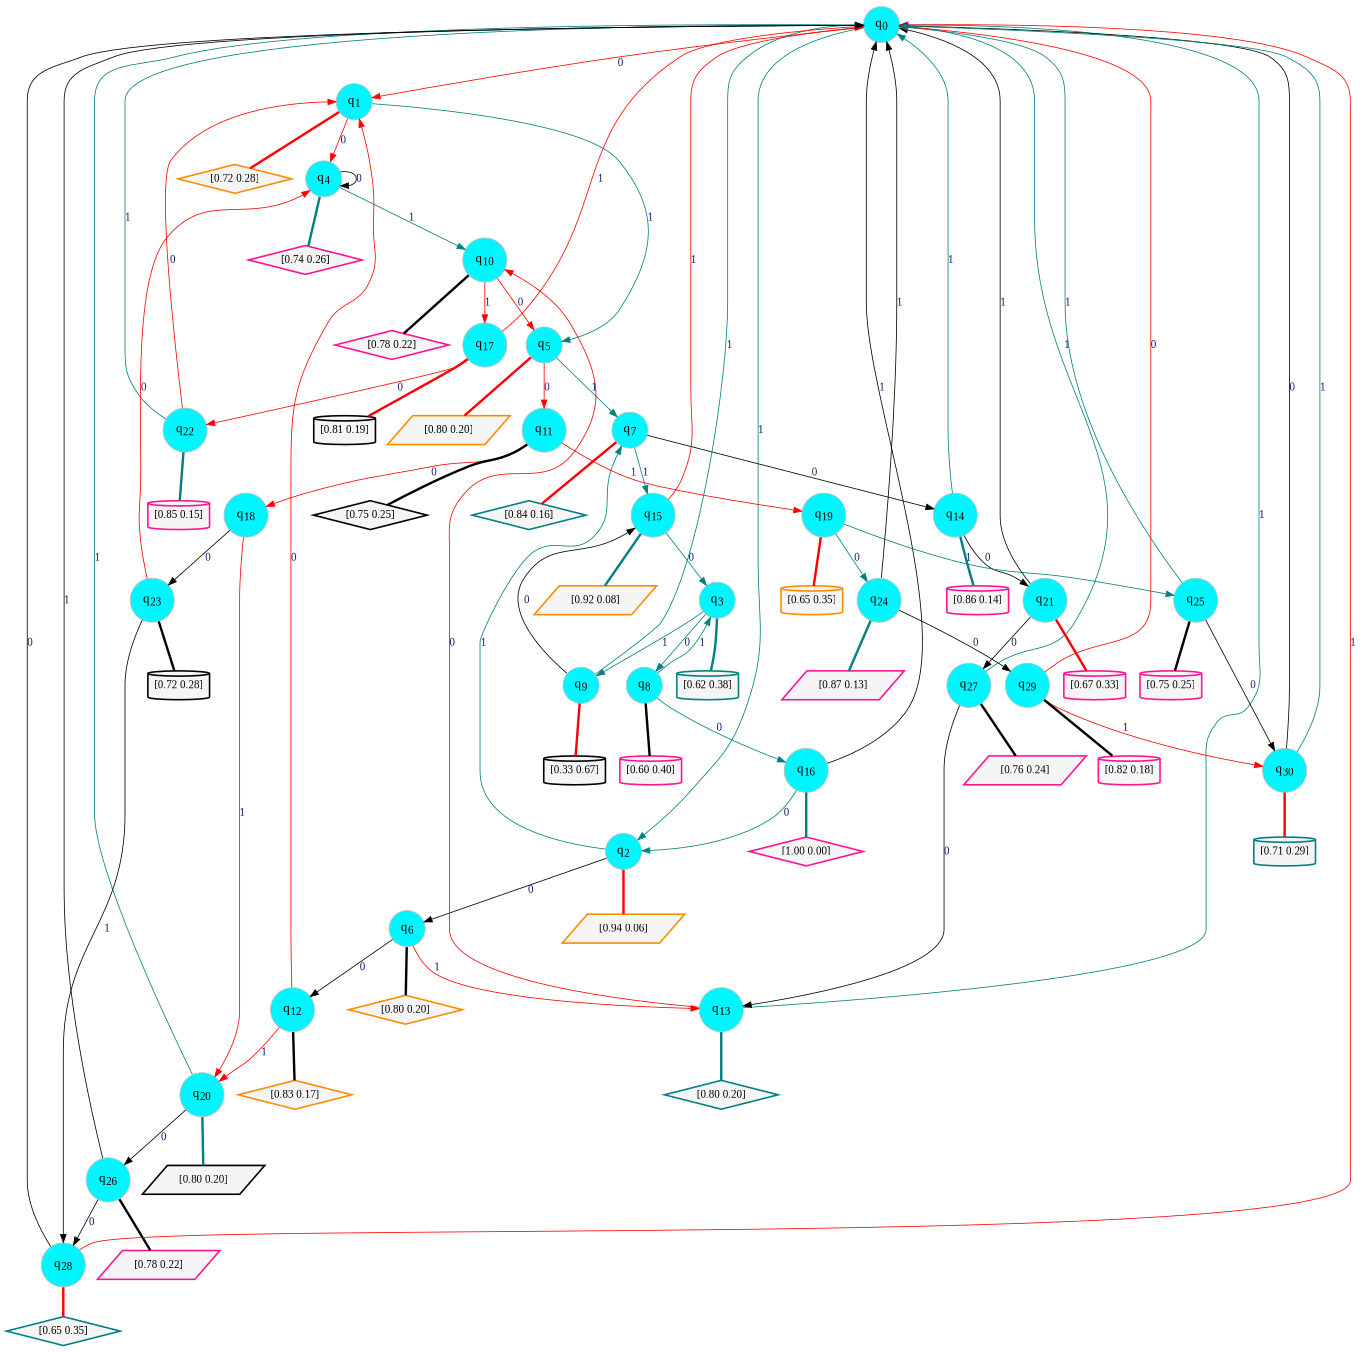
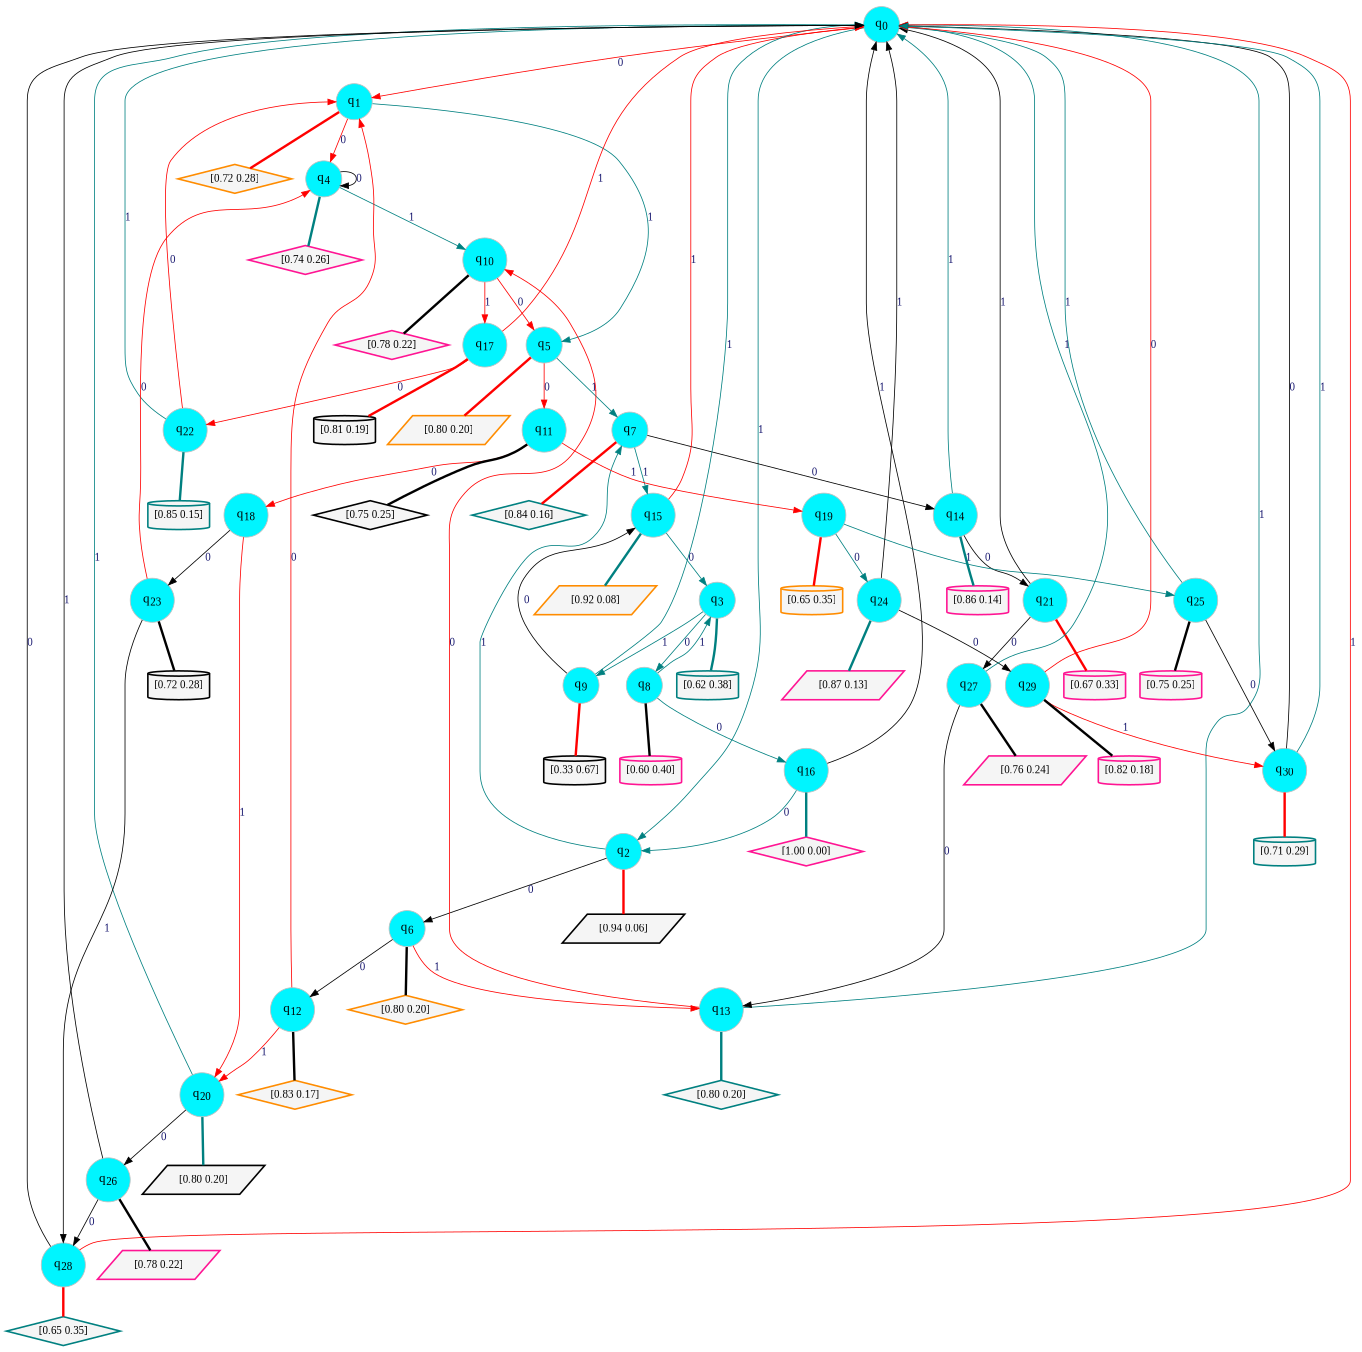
(179, 515) -> (179, 515)
(623, 929) -> (623, 929)
